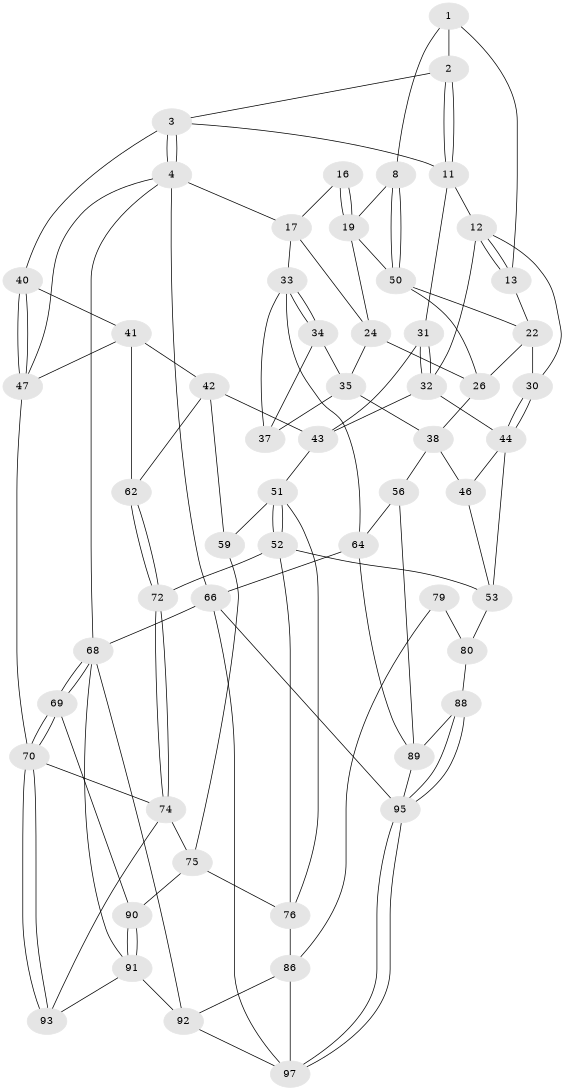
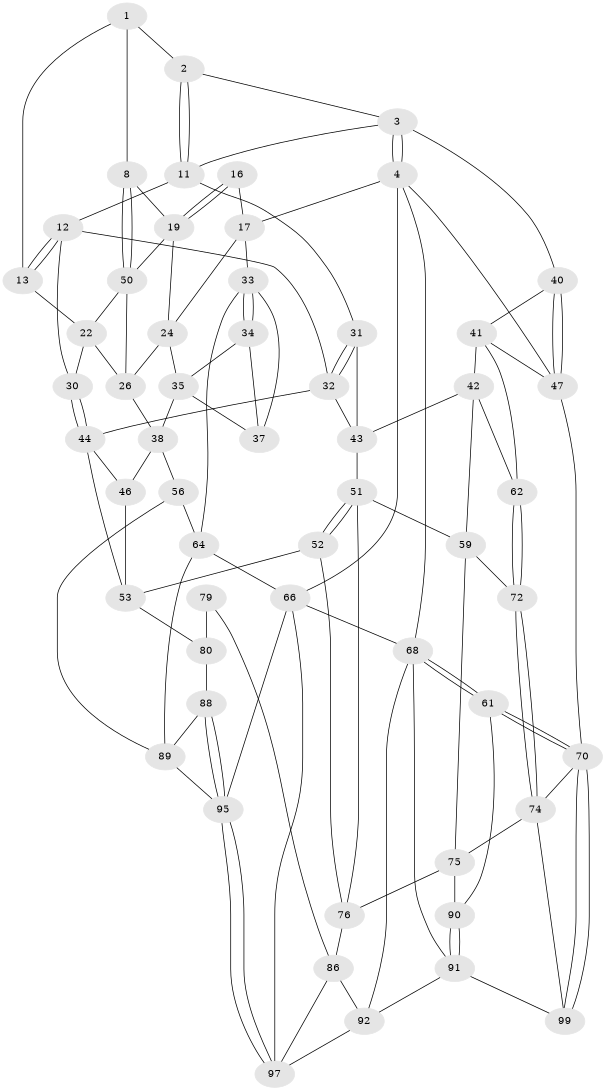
(218, 572) -> (492, 572)
(57, 704) -> (489, 704)
(47, 1021) -> (565, 1021)
